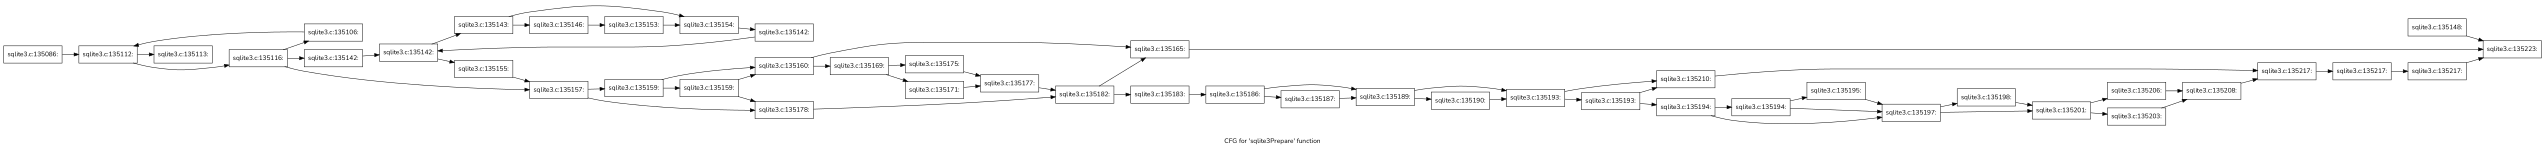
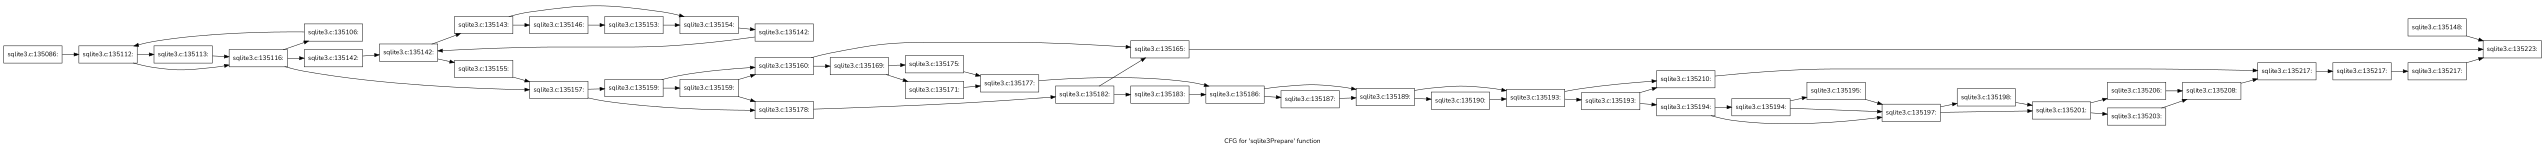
none -> (218, 56)
(1045, 89) -> (1122, 78)
